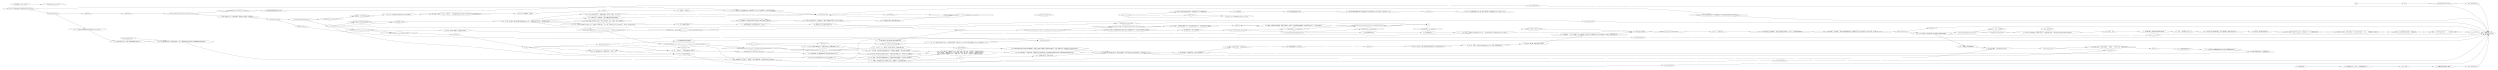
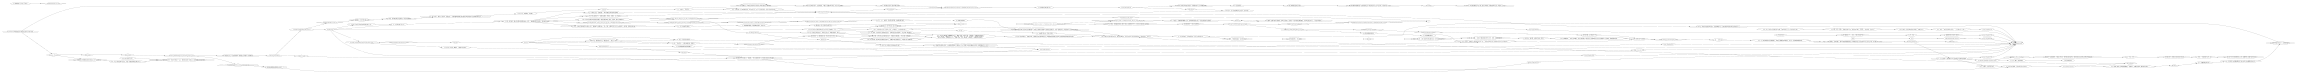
(2260, 32) -> none
